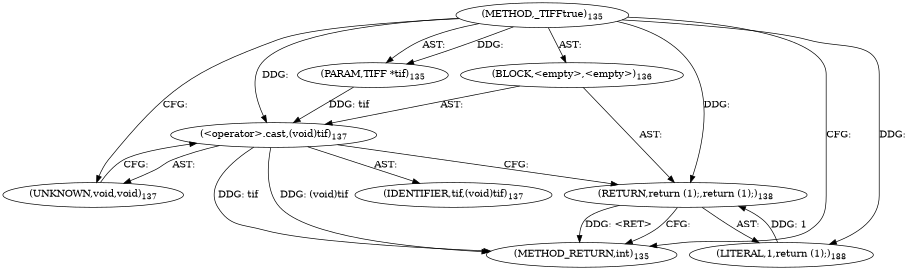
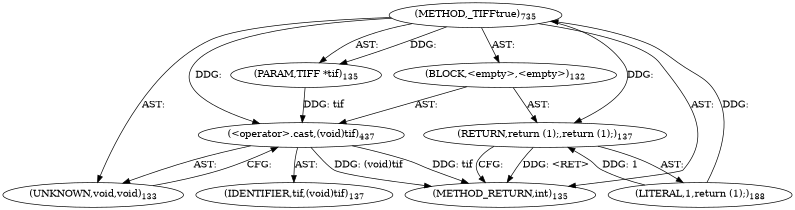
(595, 14) -> (529, 14)
(852, 47) -> (684, 67)
(644, 74) -> (577, 74)
(177, 105) -> (155, 105)
(339, 134) -> (367, 134)
(840, 135) -> (704, 105)
(474, 164) -> none
(149, 194) -> (149, 194)
(766, 194) -> (625, 134)
